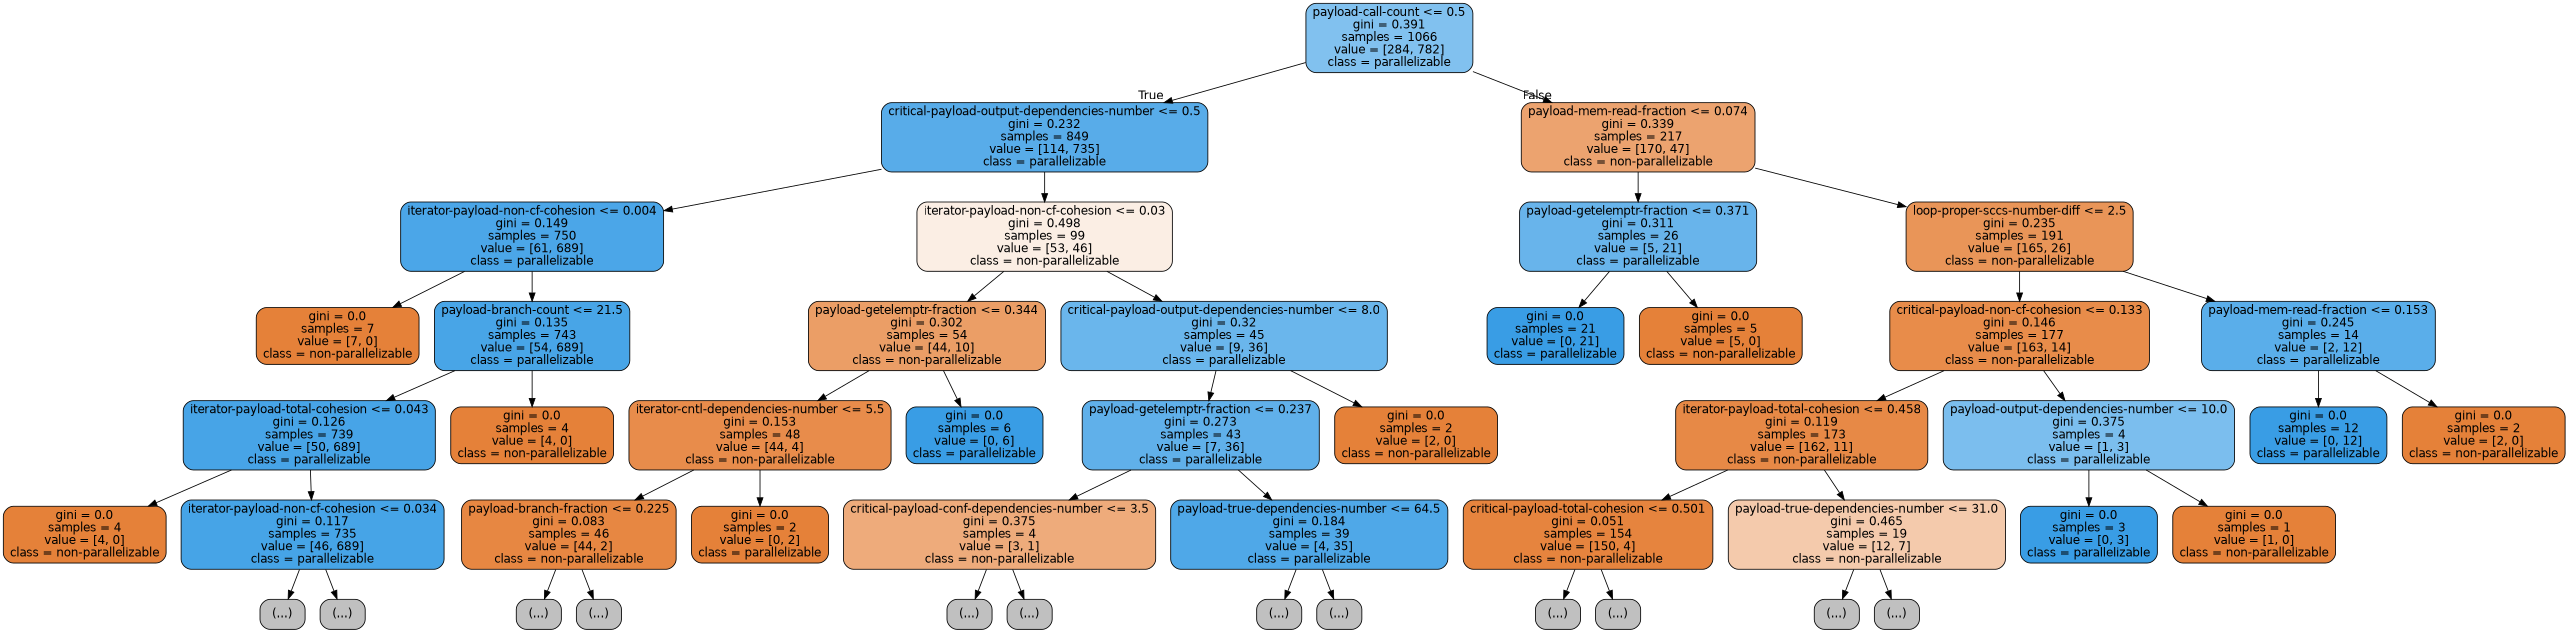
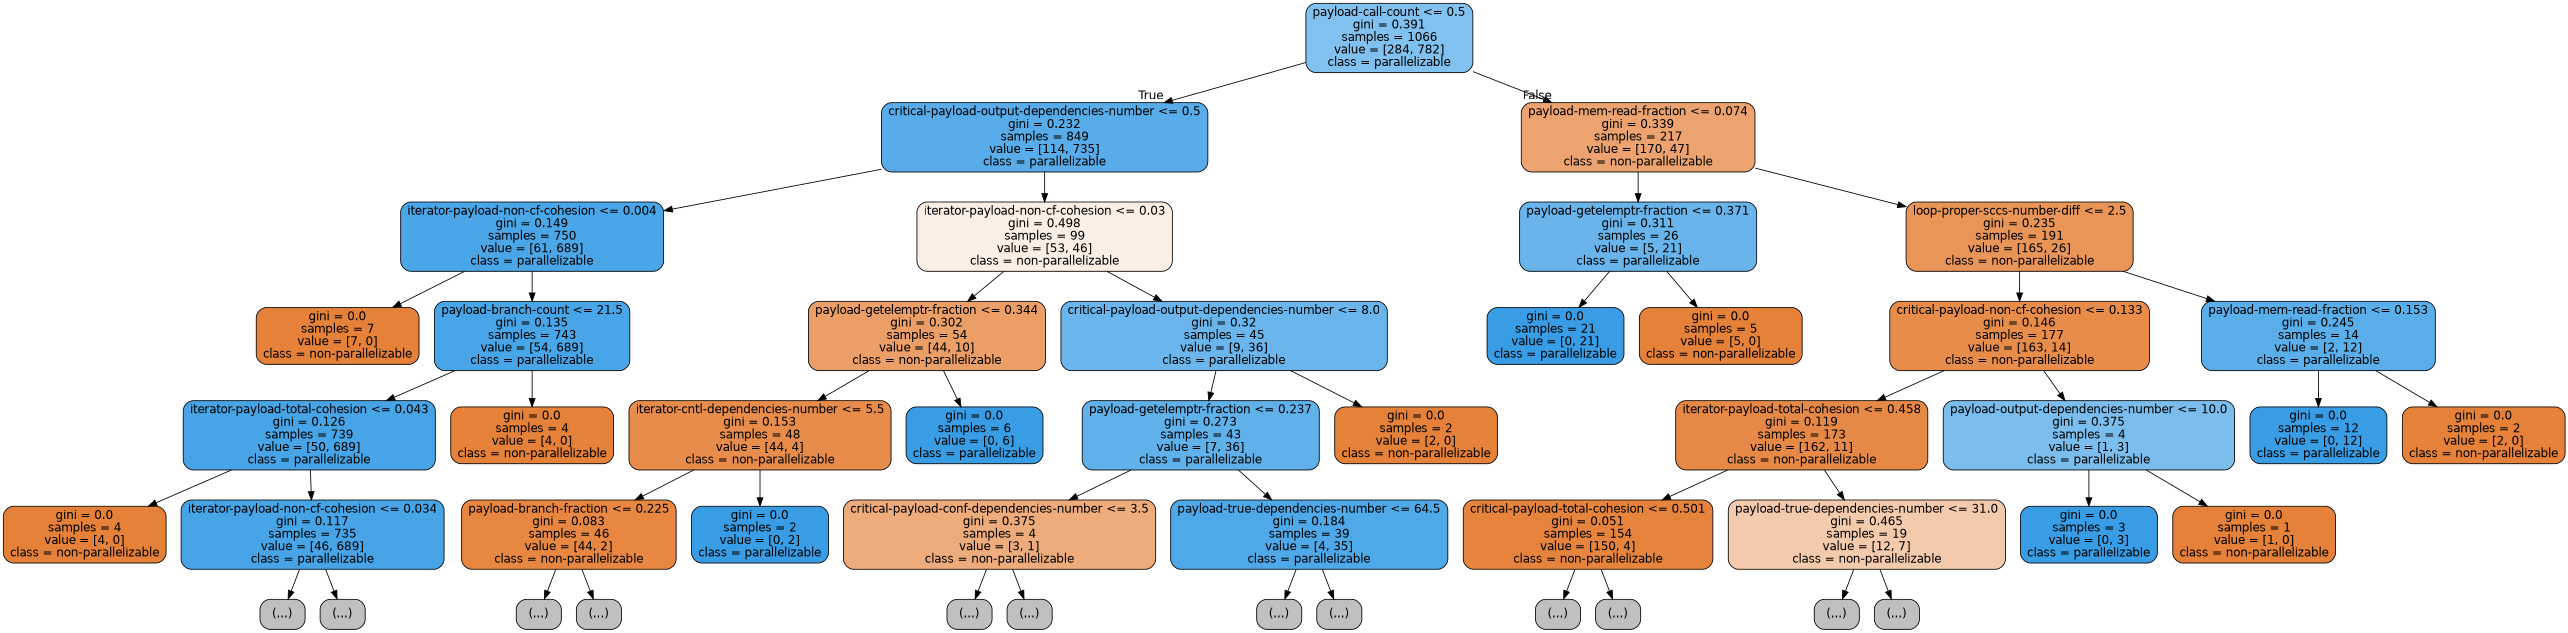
(760, 535) -> (760, 535)
